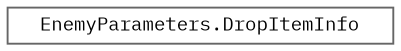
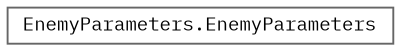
(200, 26) -> (200, 26)
